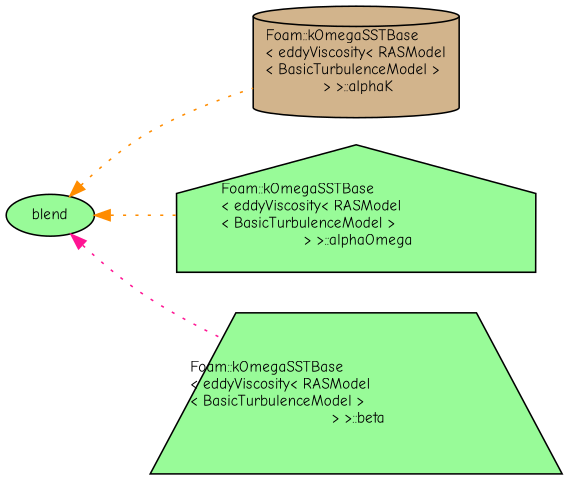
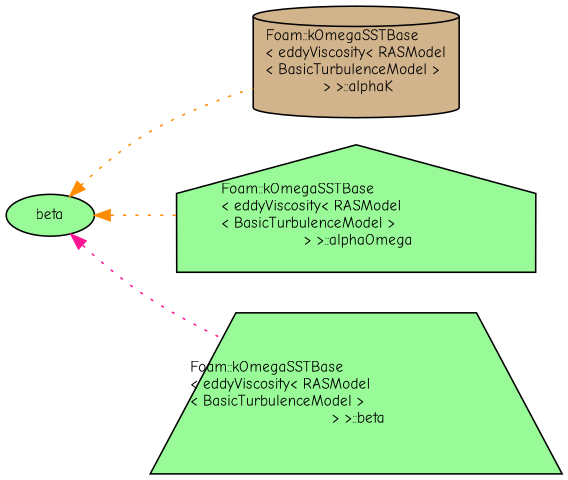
(50, 215) -> (50, 215)
